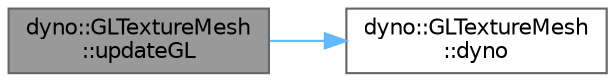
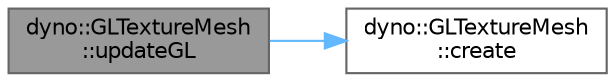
(477, 41) -> (477, 41)
